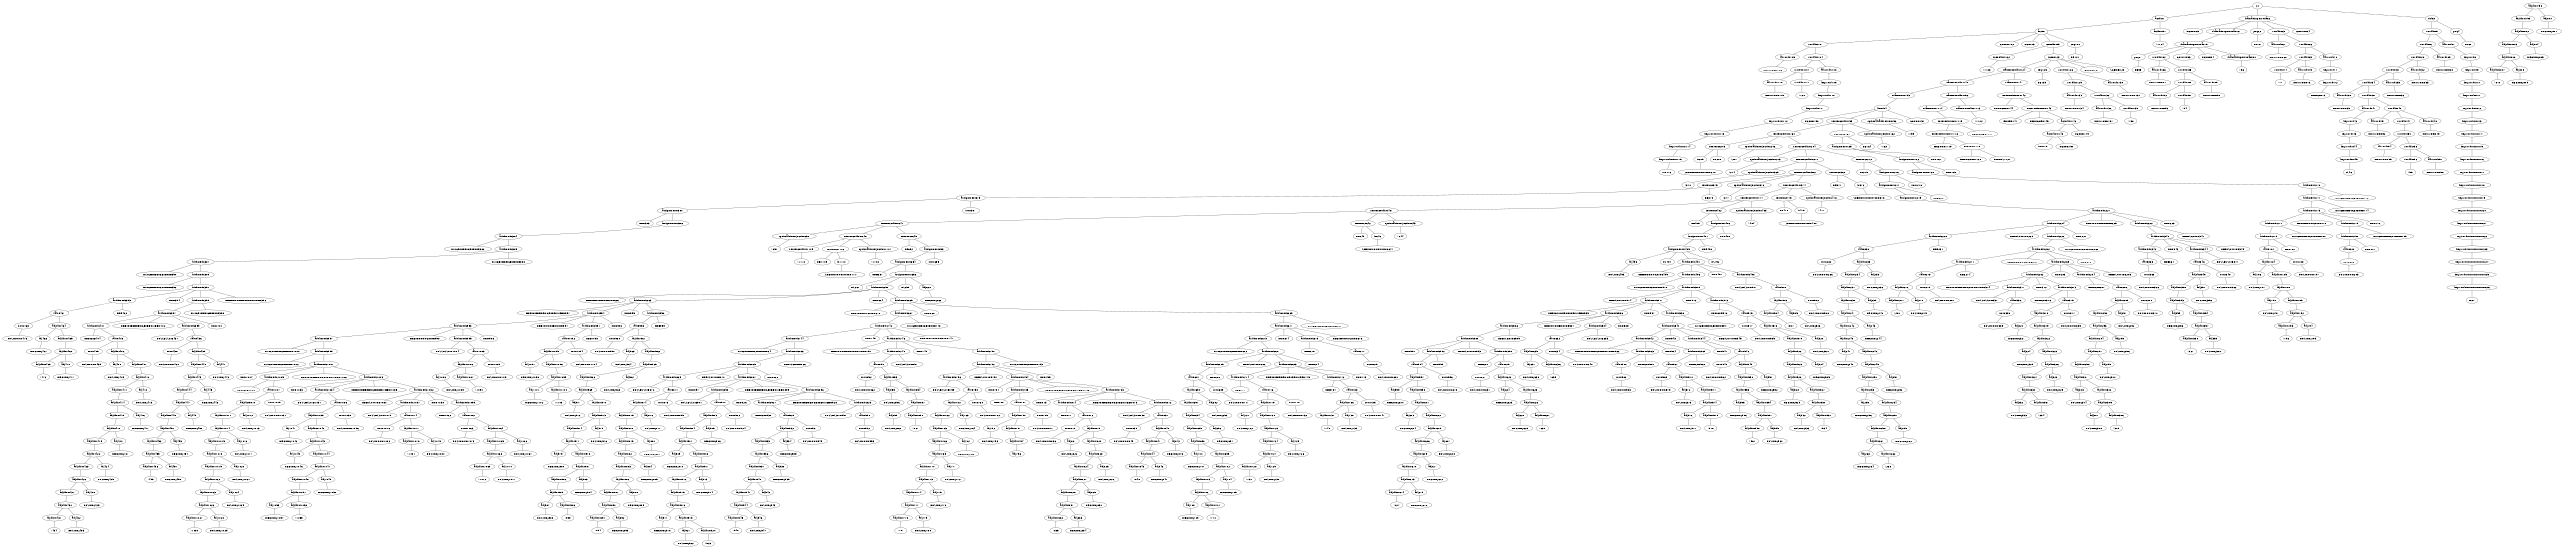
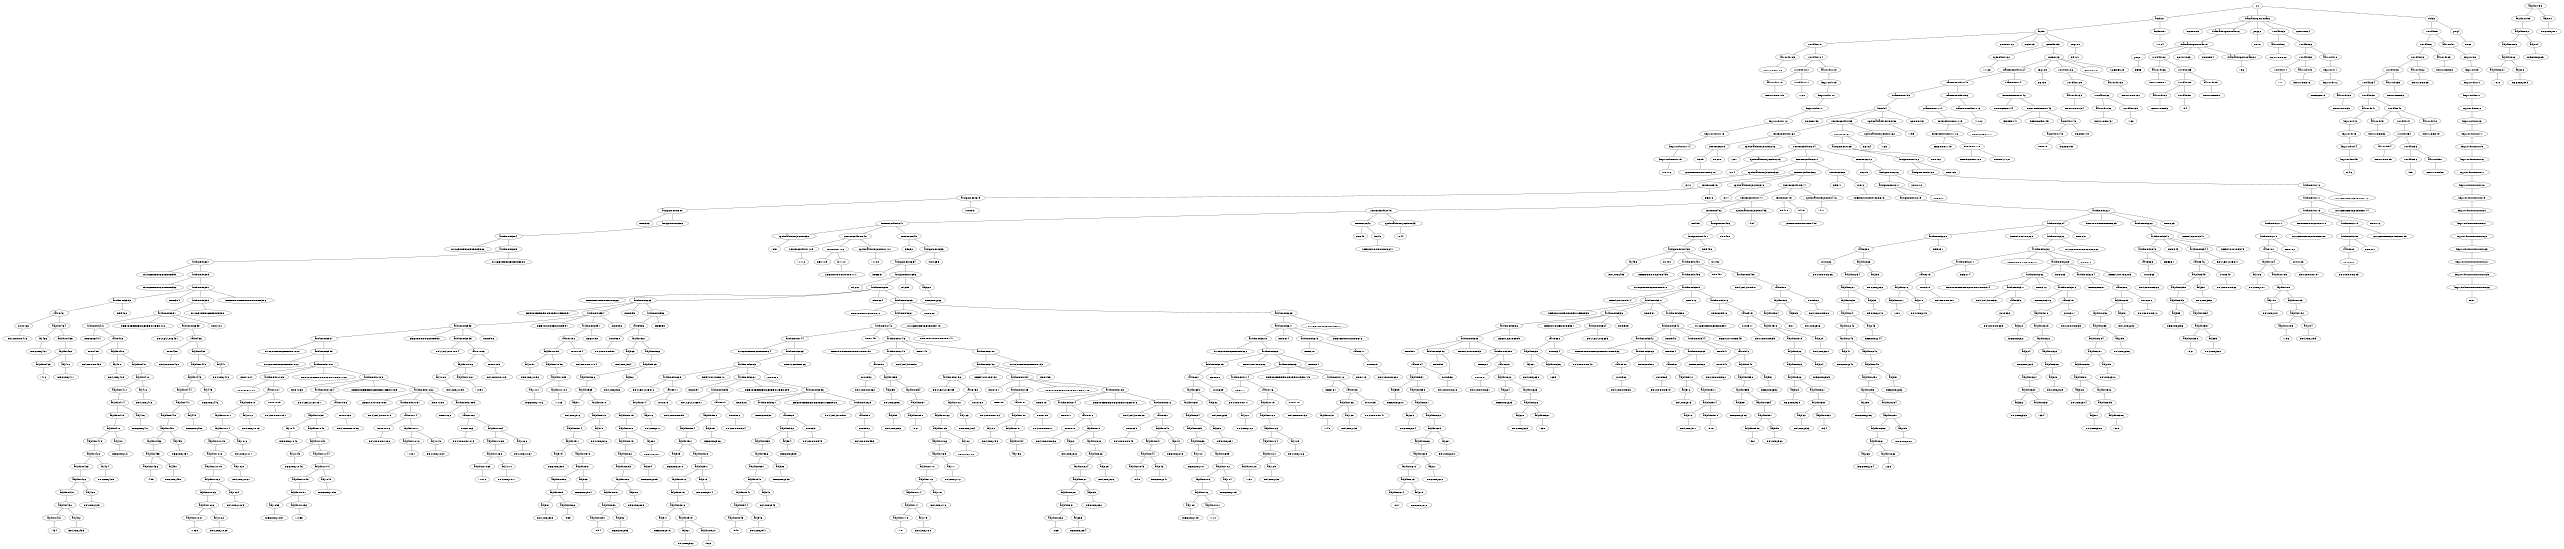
(1426, 358) -> (1449, 363)
